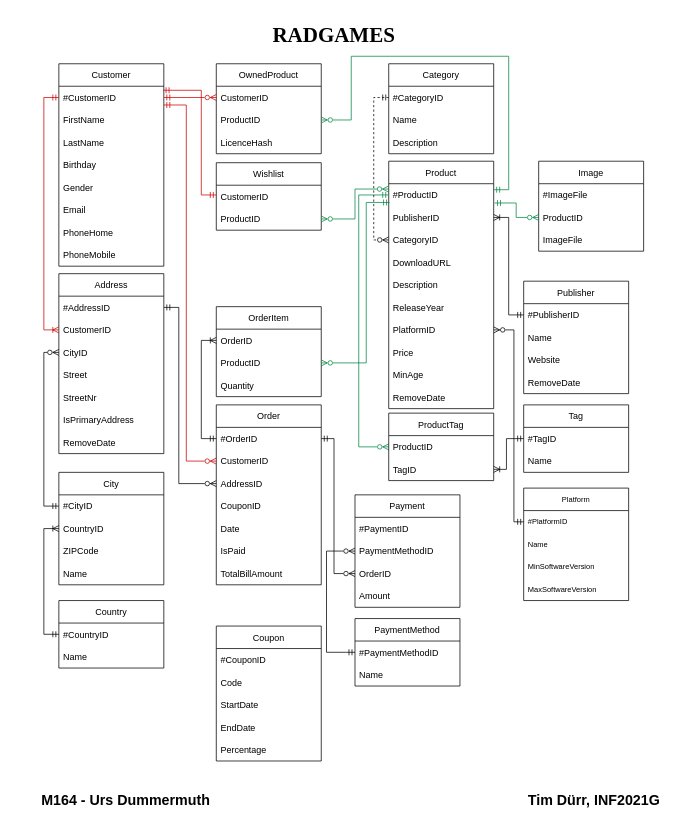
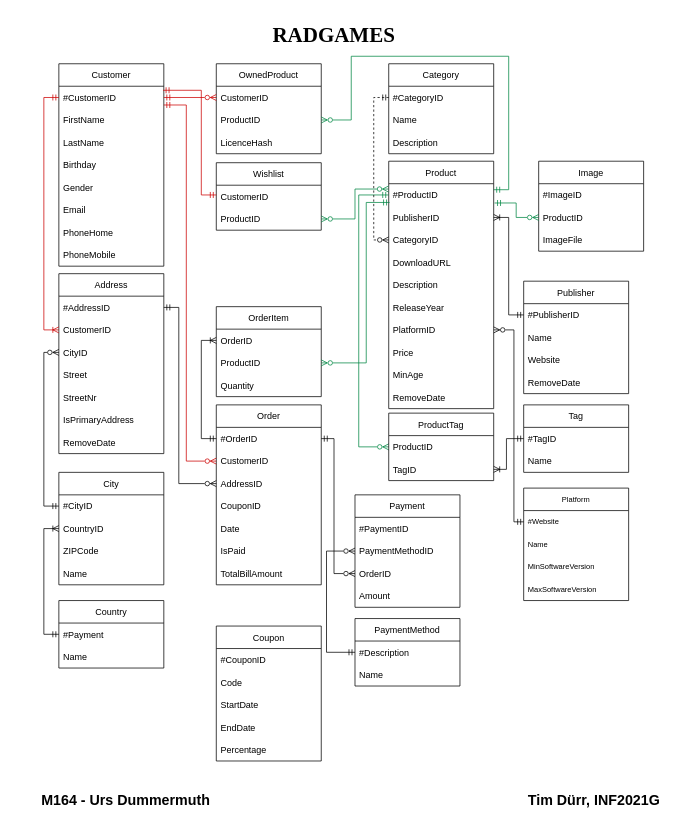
(566, 195) -> (563, 195)
(550, 522) -> (544, 522)
(88, 635) -> (83, 635)
(400, 653) -> (387, 653)
